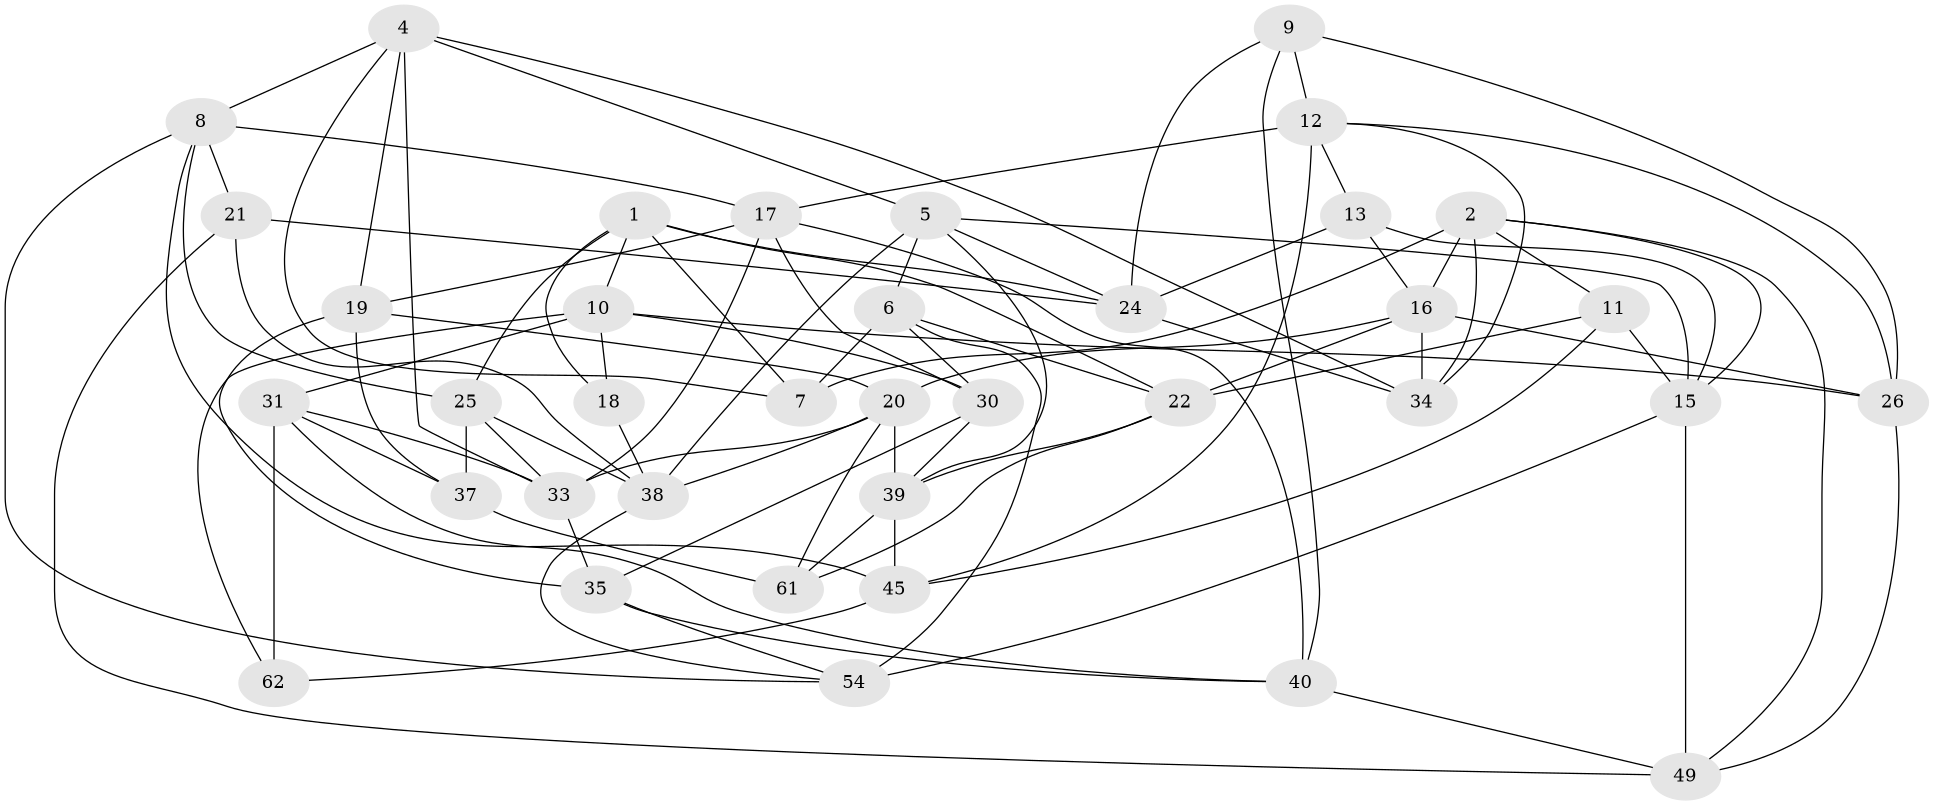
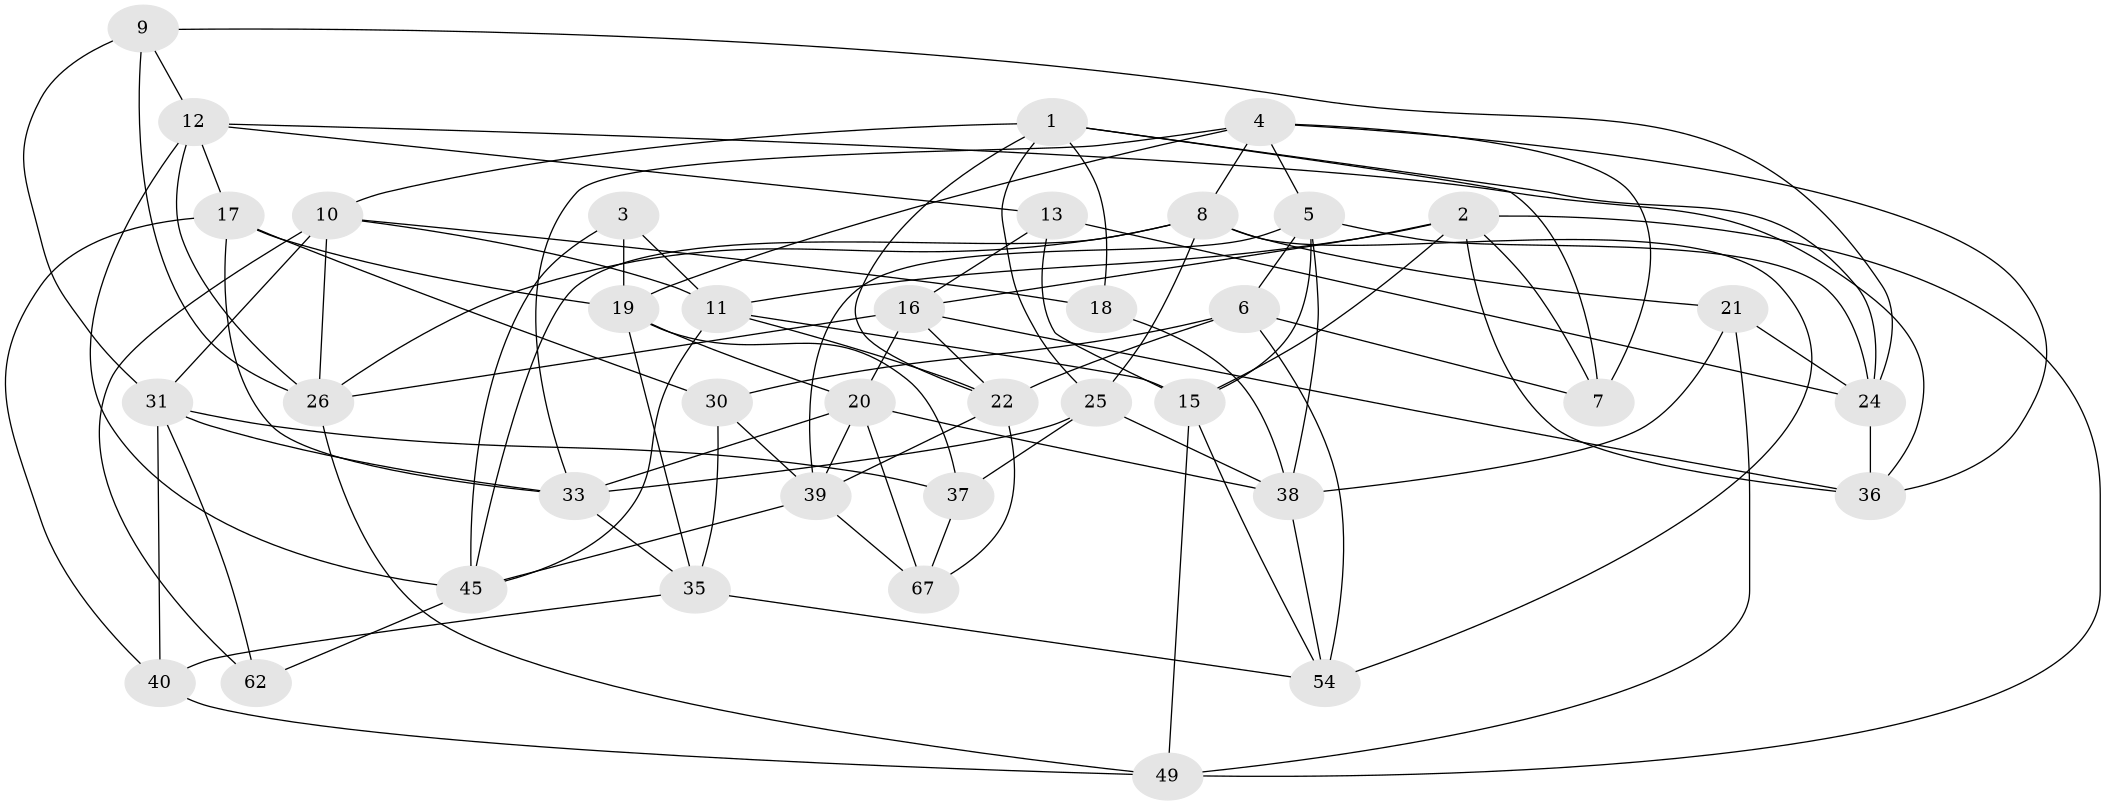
(487, 159) -> (850, 250)
none -> (624, 216)
(799, 342) -> (528, 249)
(1297, 385) -> (33, 208)
(1422, 403) -> (1870, 496)
(788, 590) -> (924, 590)
